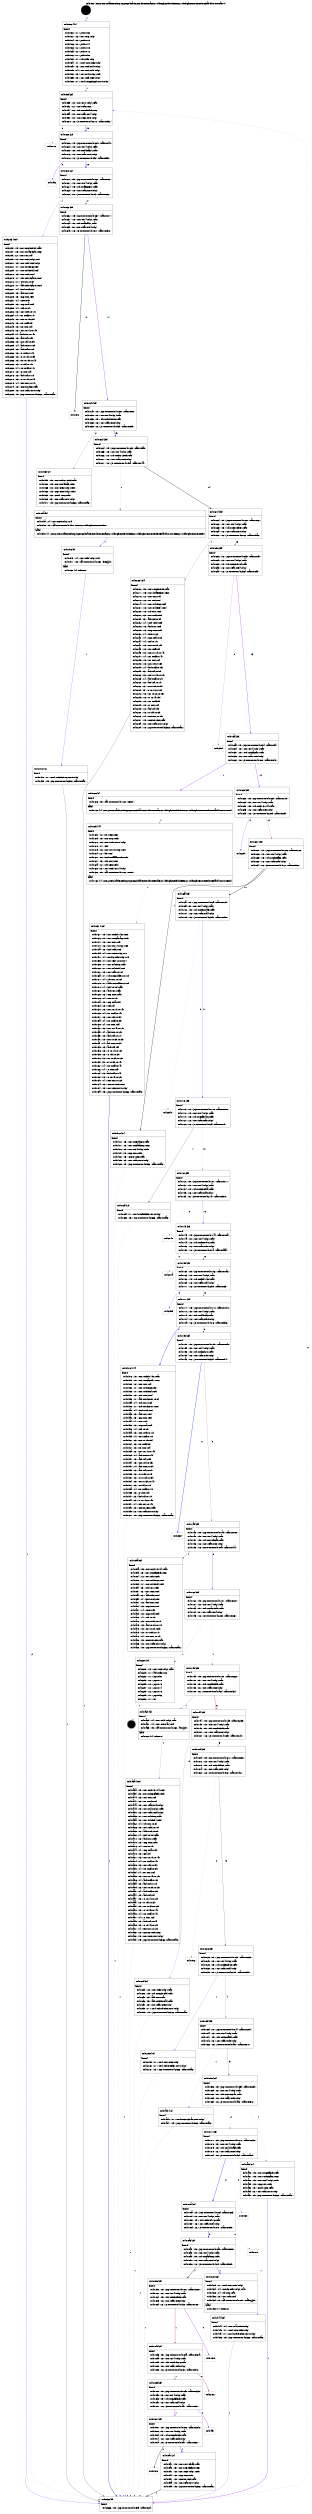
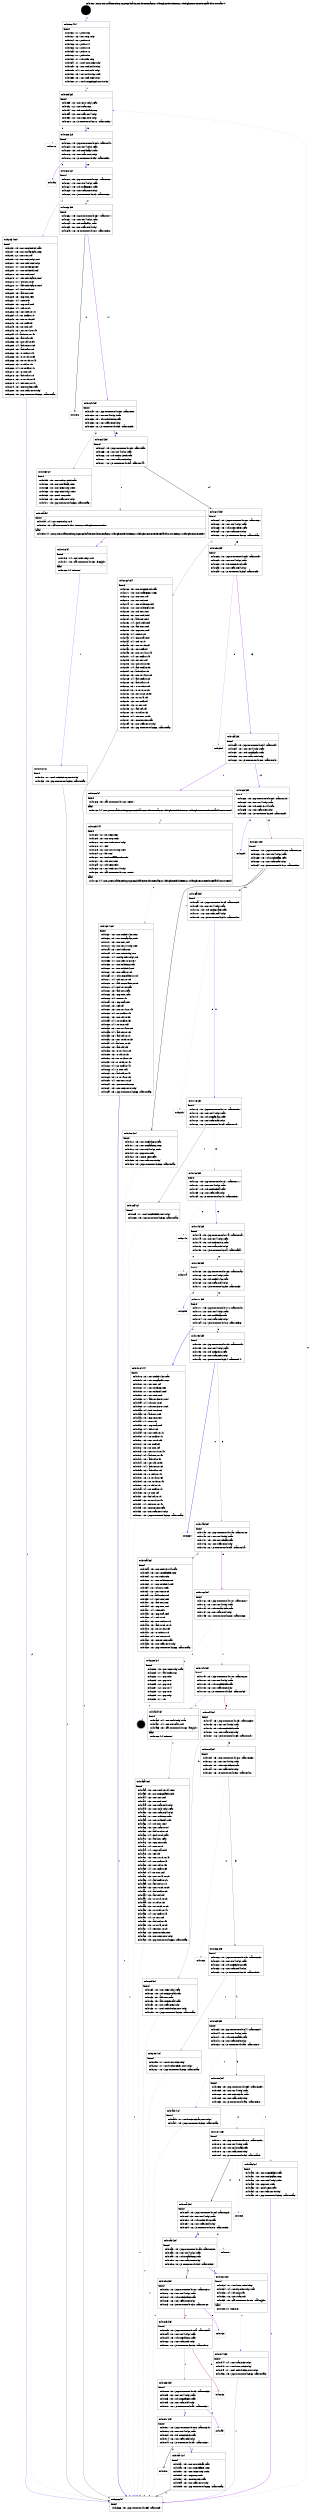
(219, 2180) -> (221, 2180)
(262, 2285) -> (241, 2331)
